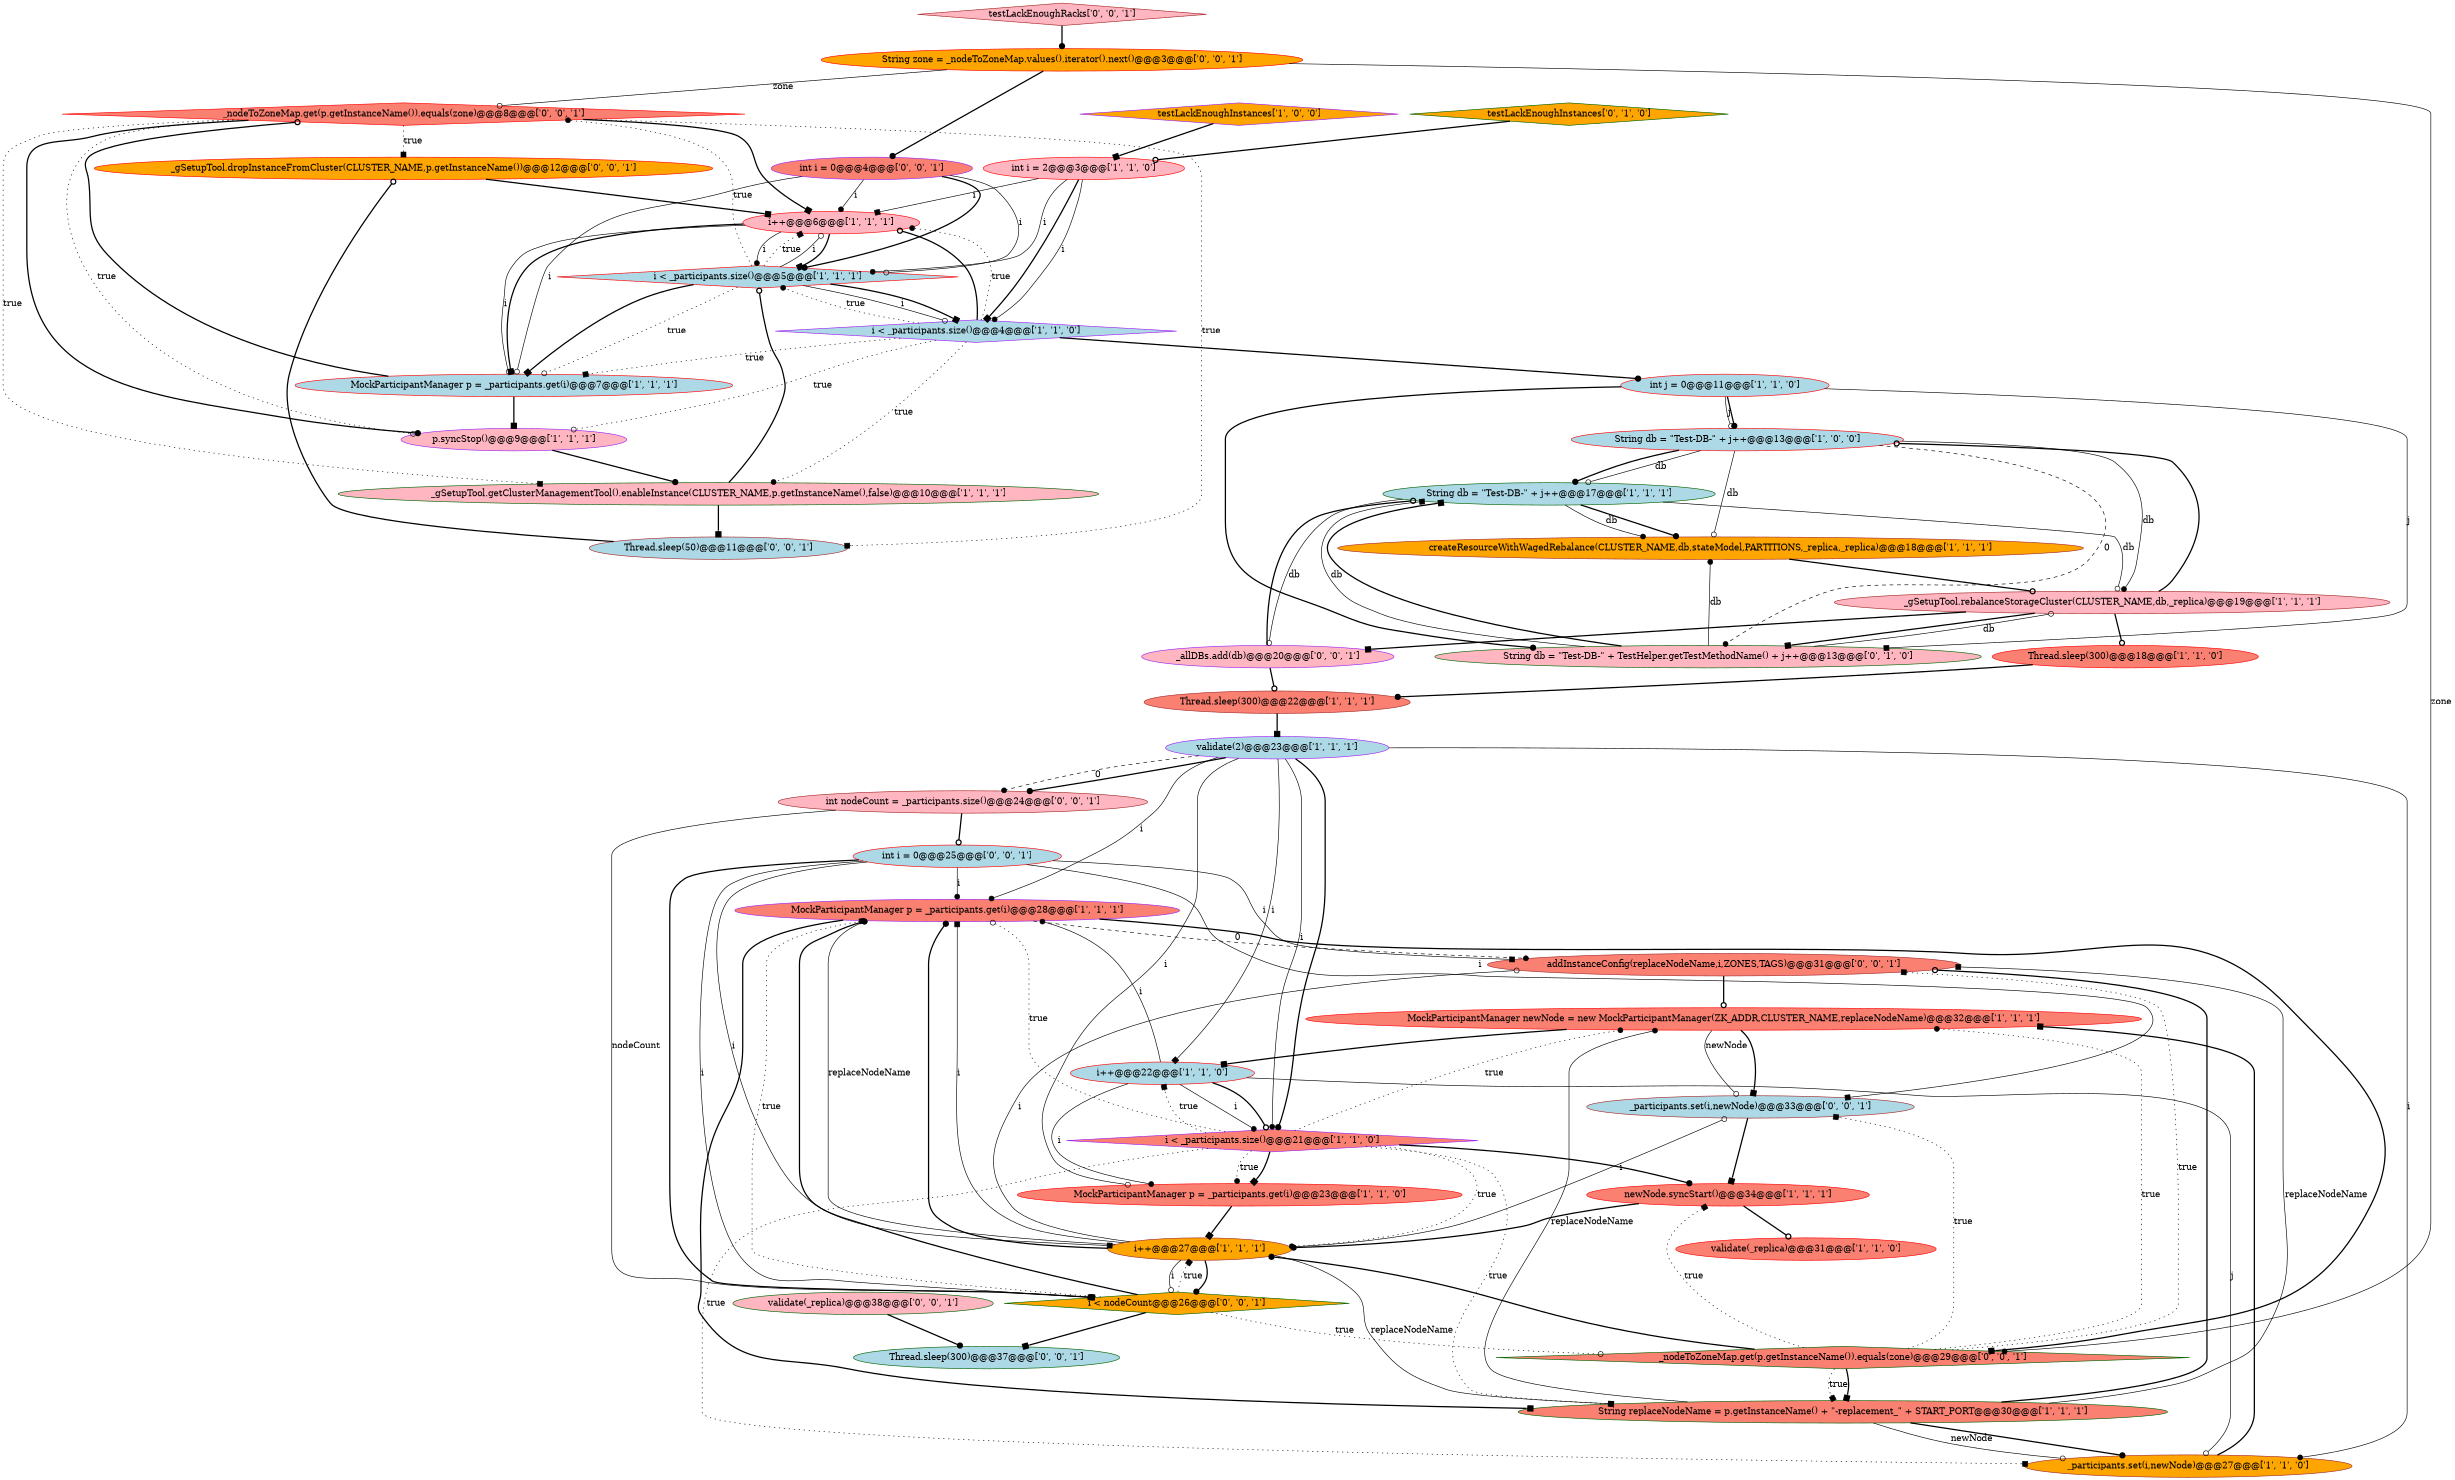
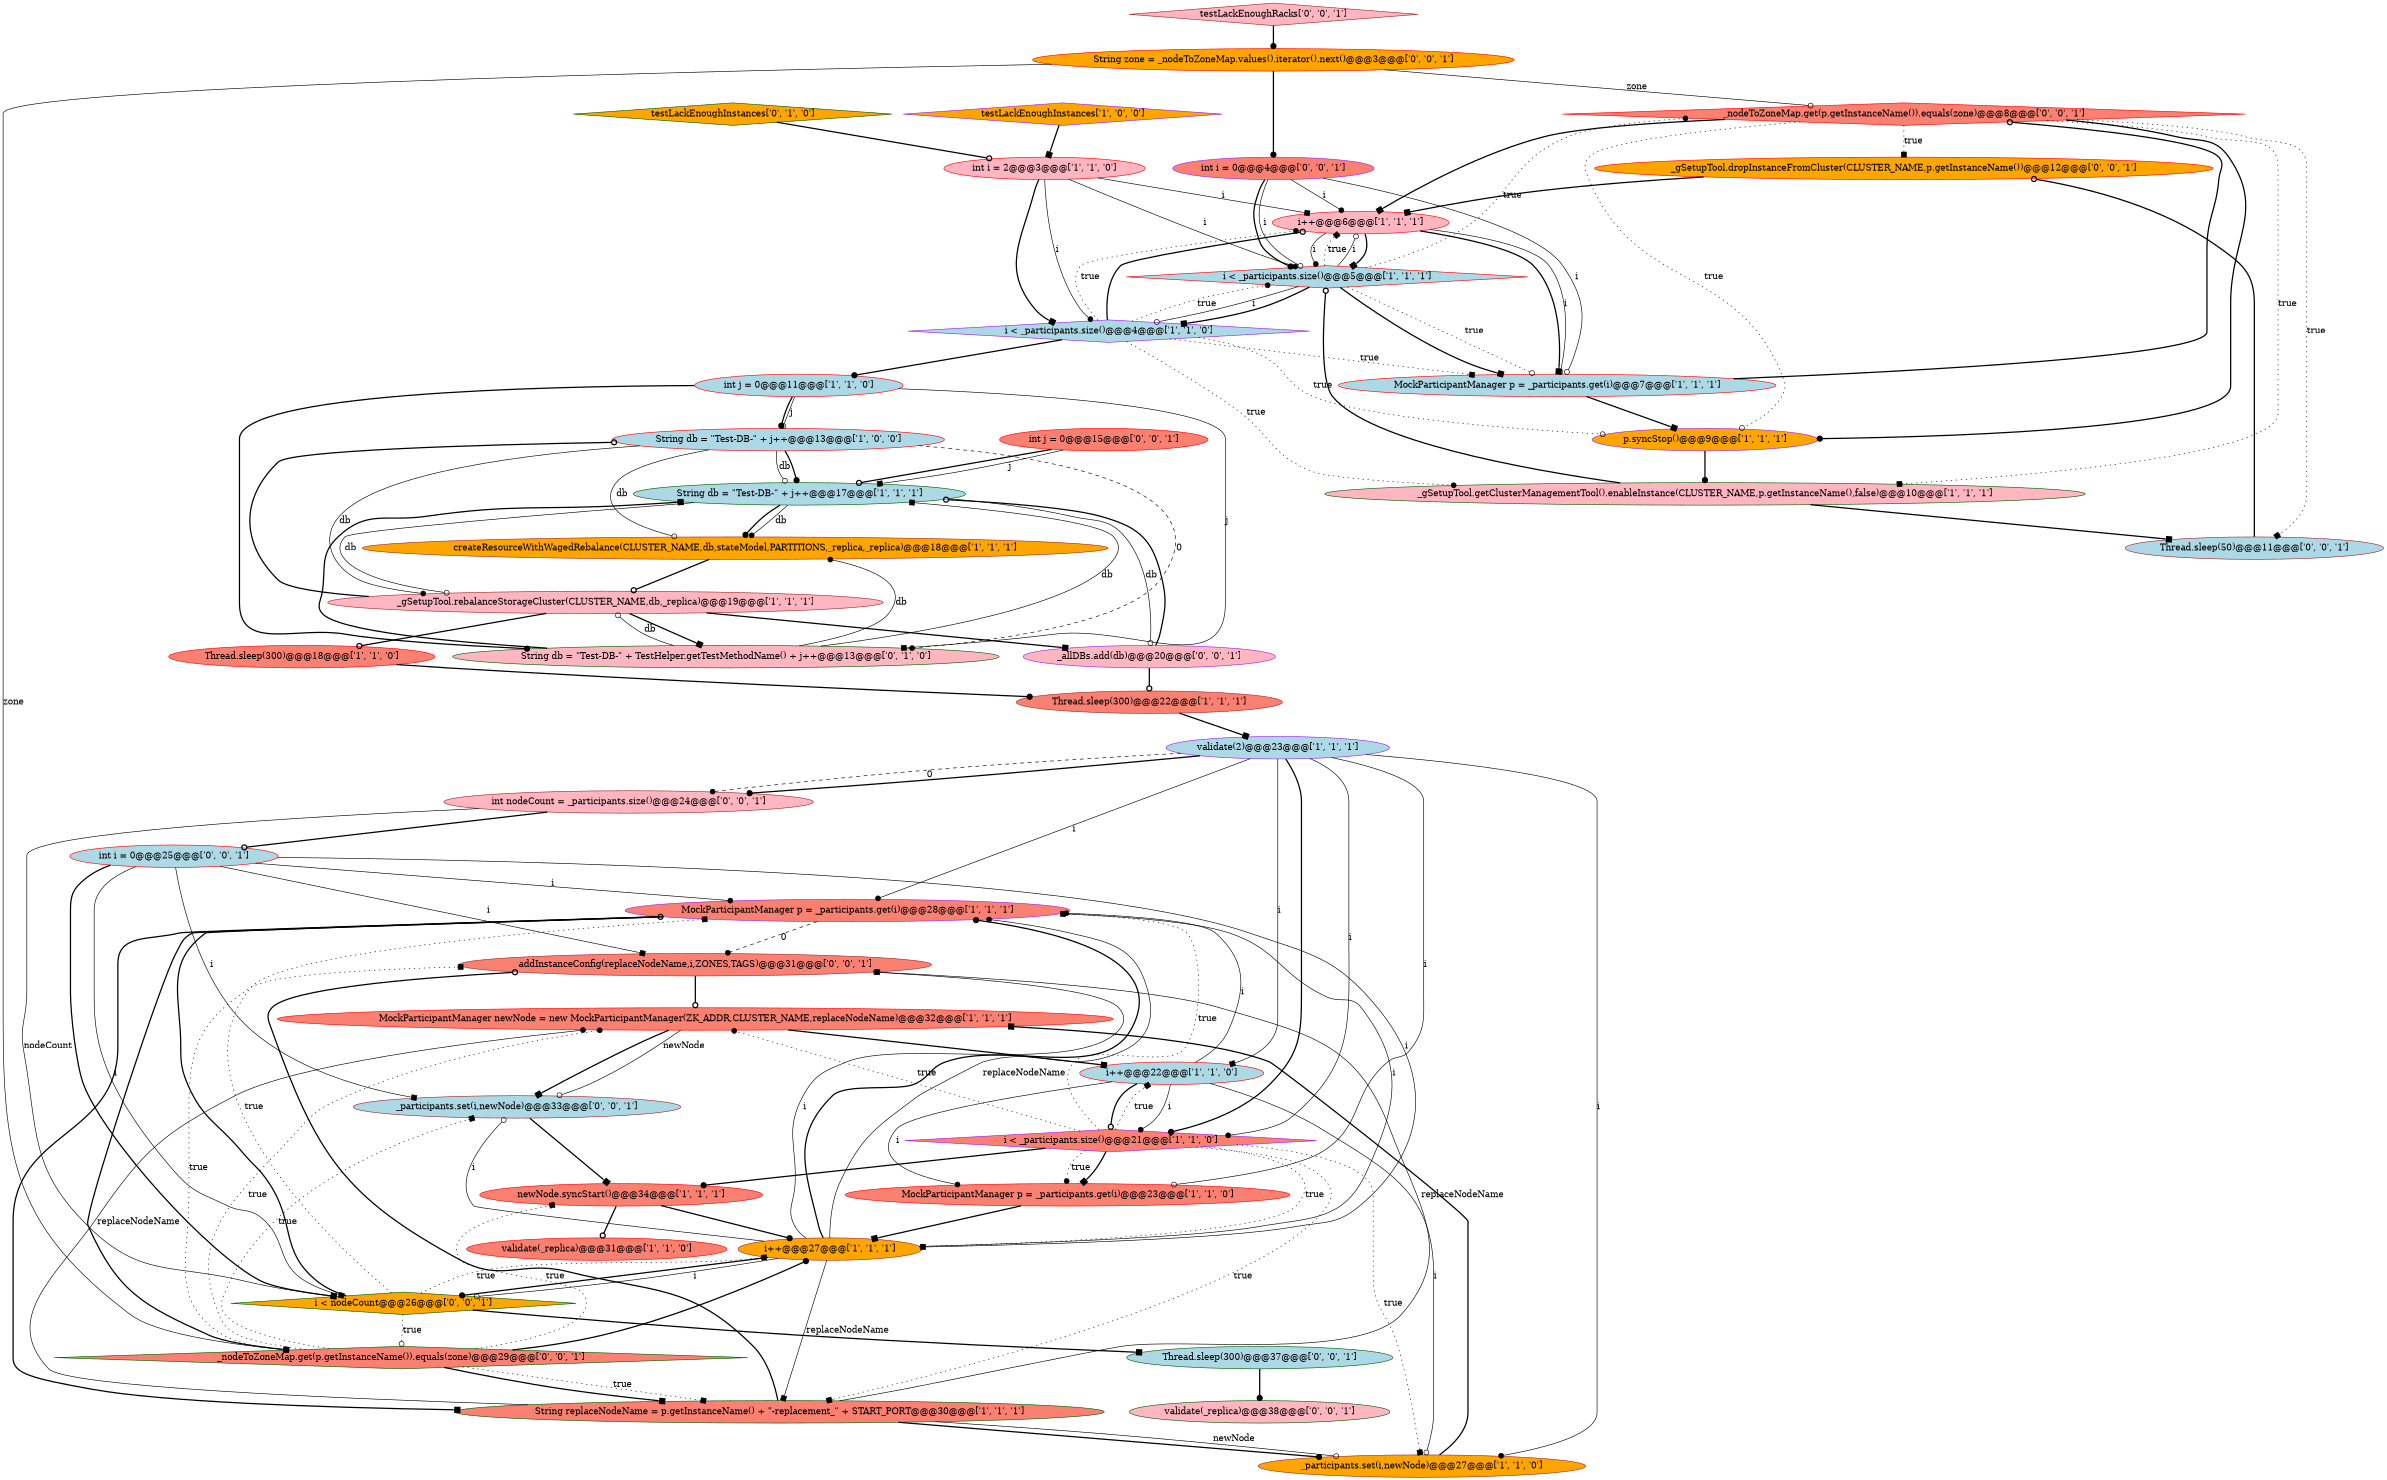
(514, 440) -> (1705, 440)
none -> (1104, 440)
(2232, 1276) -> (1435, 1276)
(922, 1329) -> (1260, 1382)
